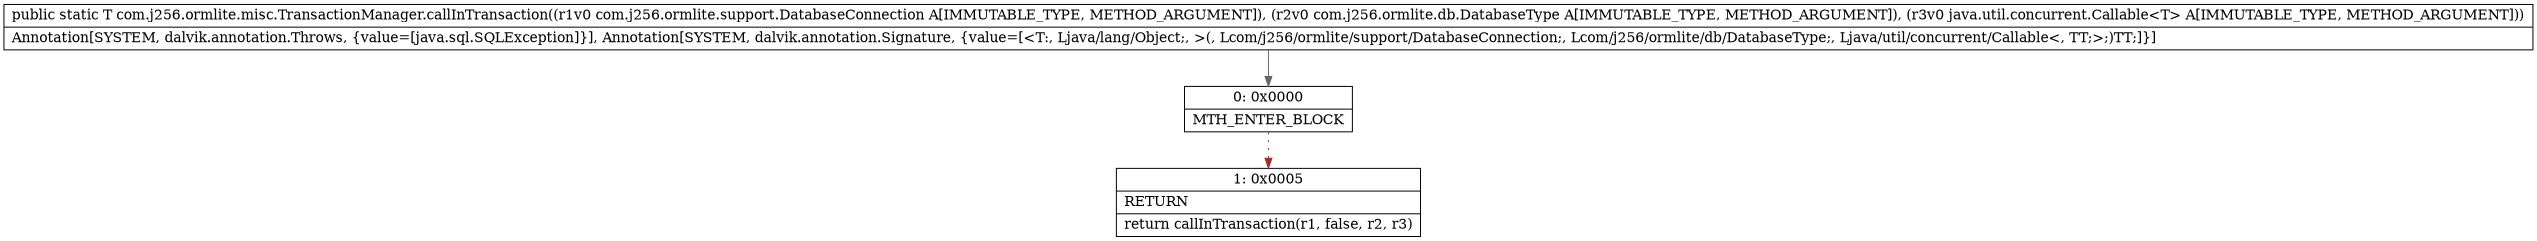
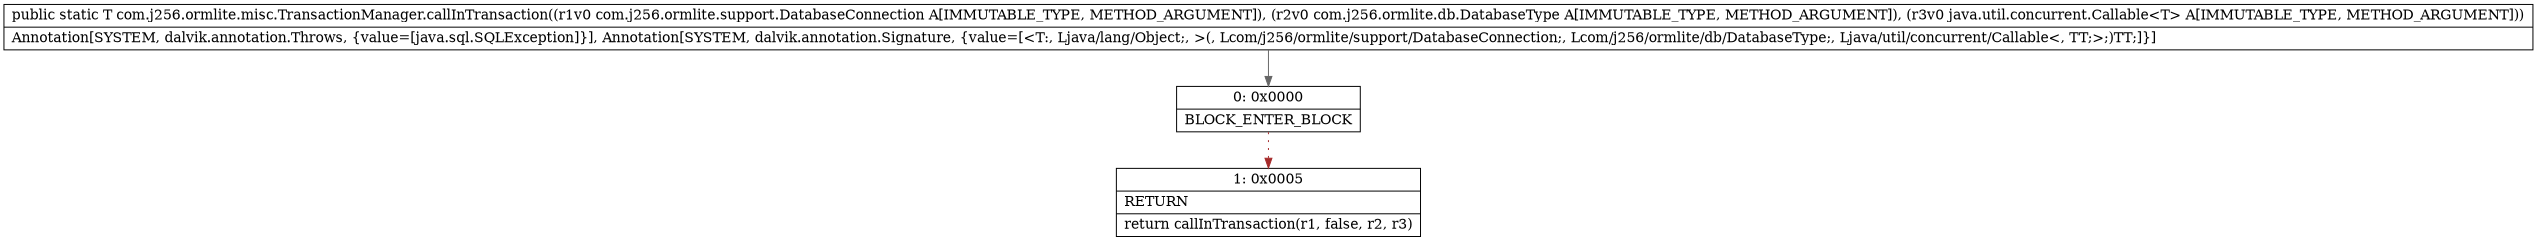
(1268, 120) -> (1268, 120)
